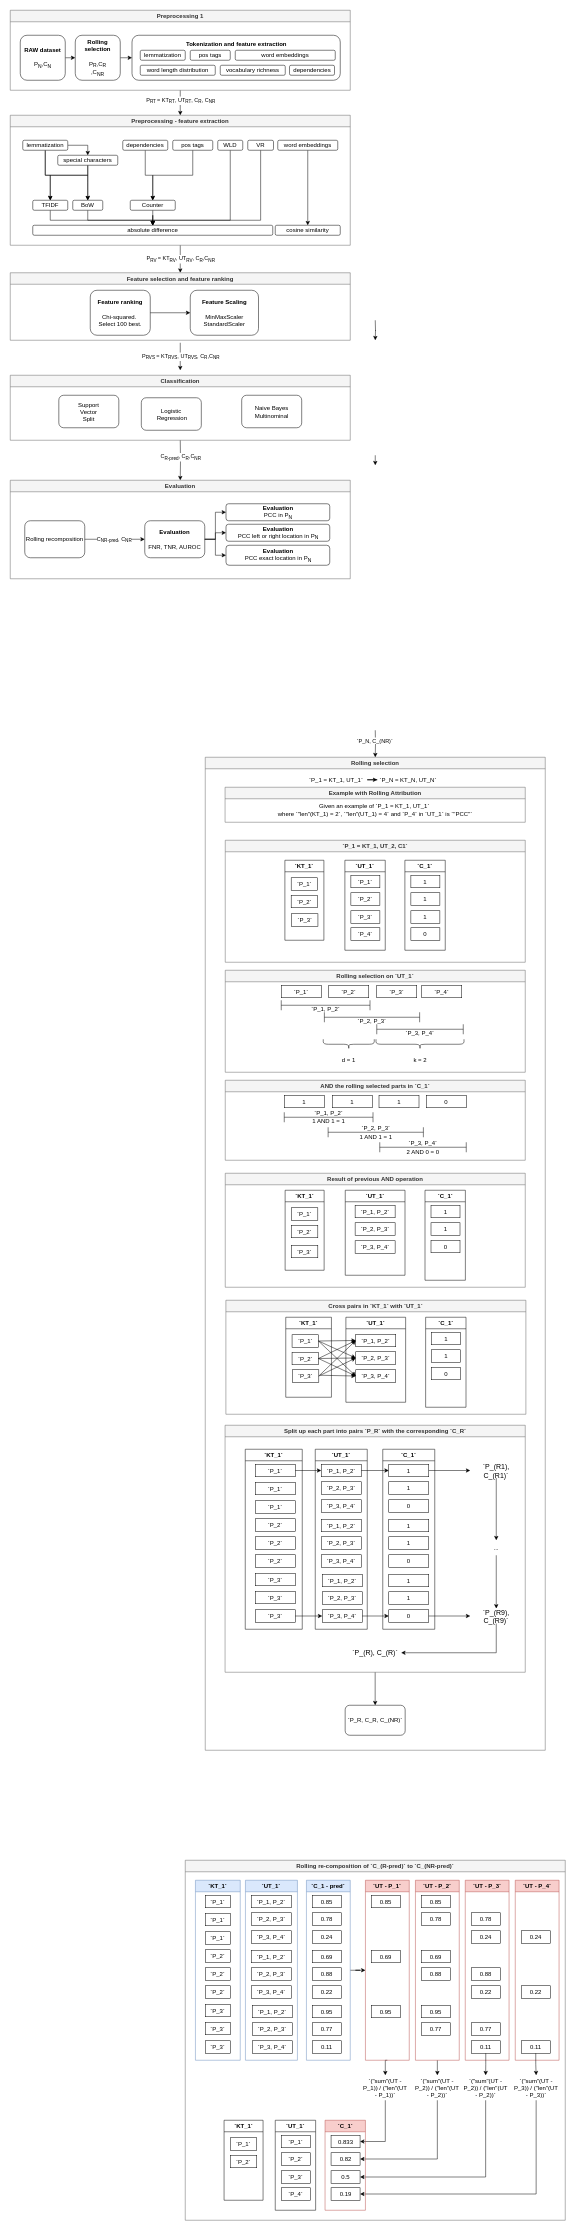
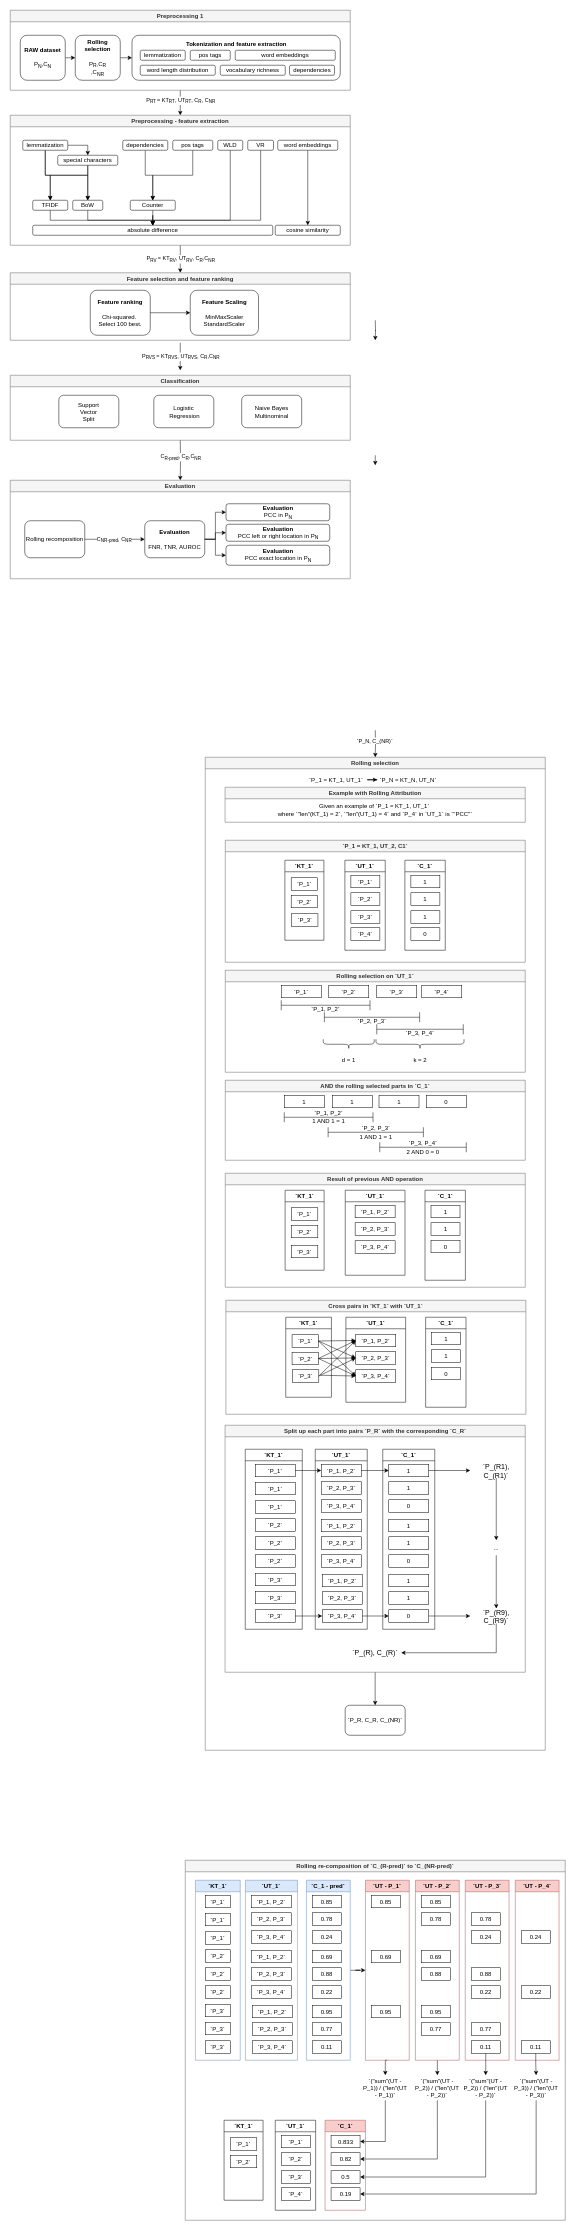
(171, 414) -> (184, 412)
